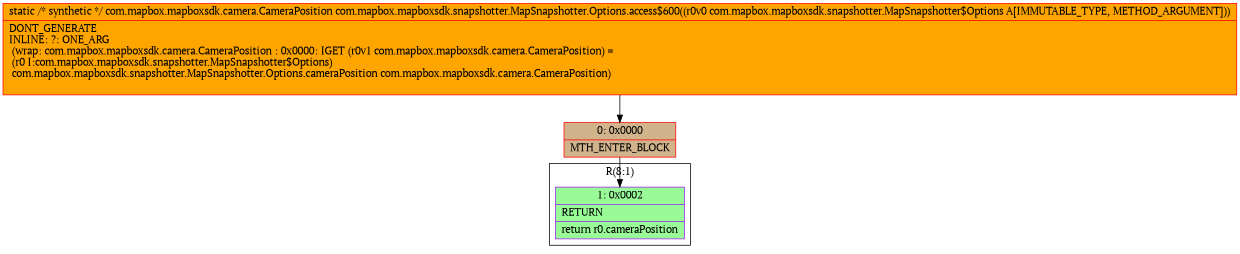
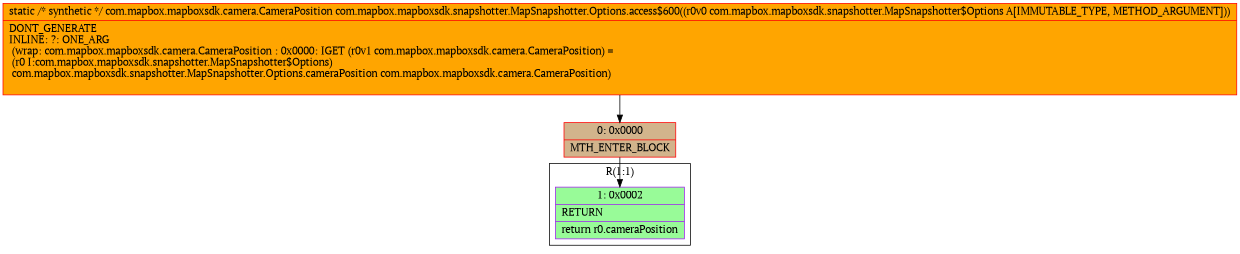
(620, 172) -> (620, 172)
